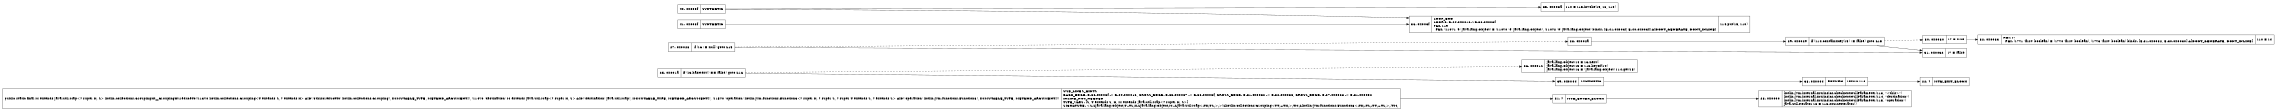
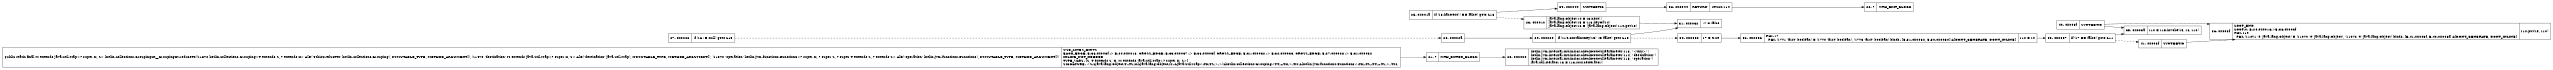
none -> (2081, 38)
(1327, 50) -> (1657, 23)
